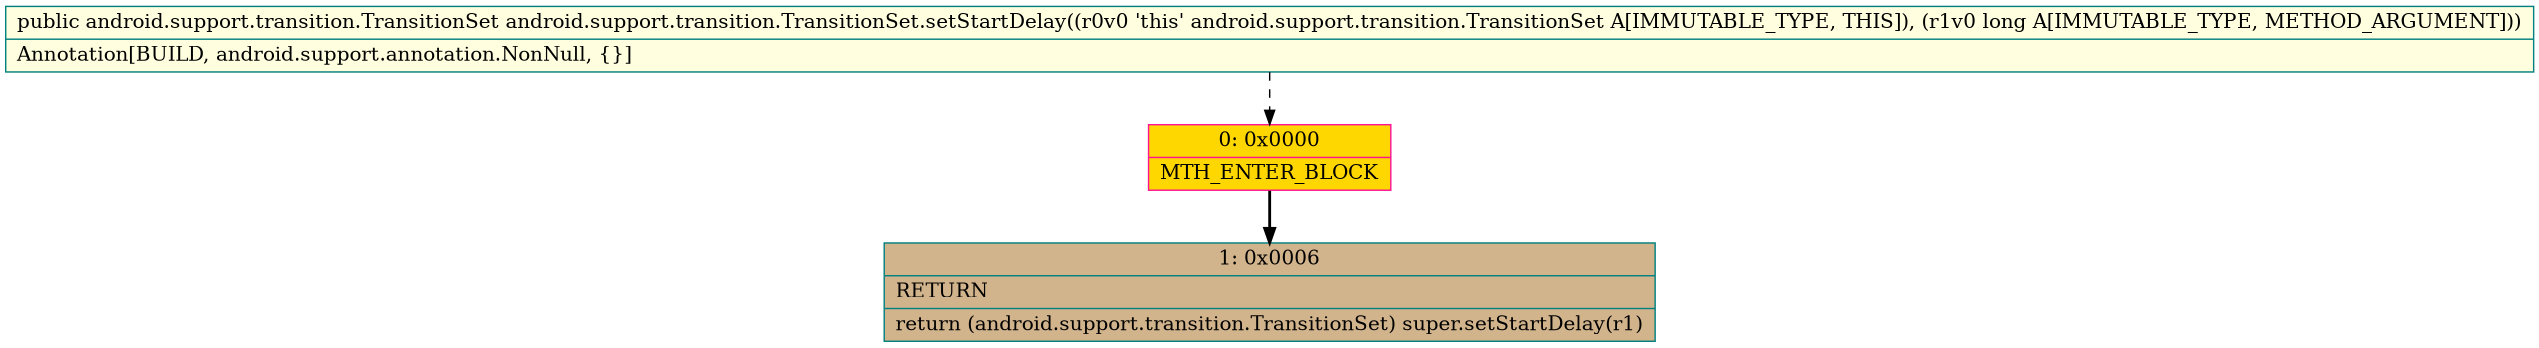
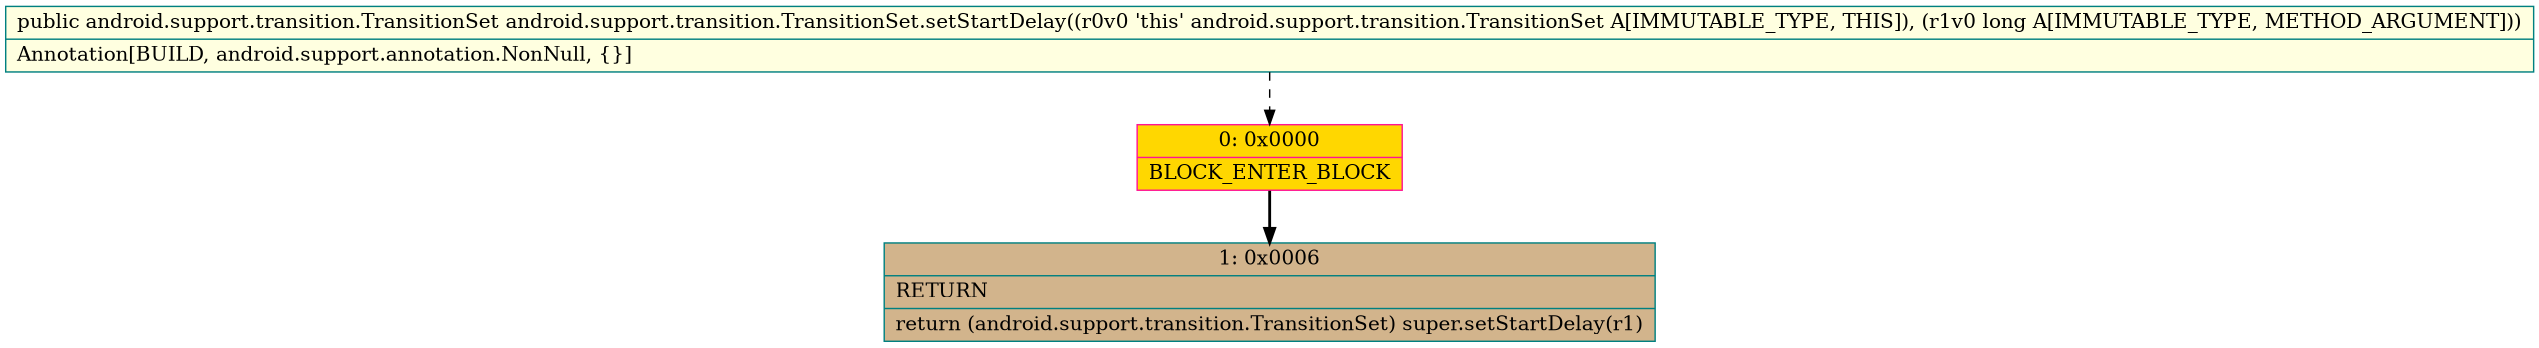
(1270, 173) -> (1270, 173)
